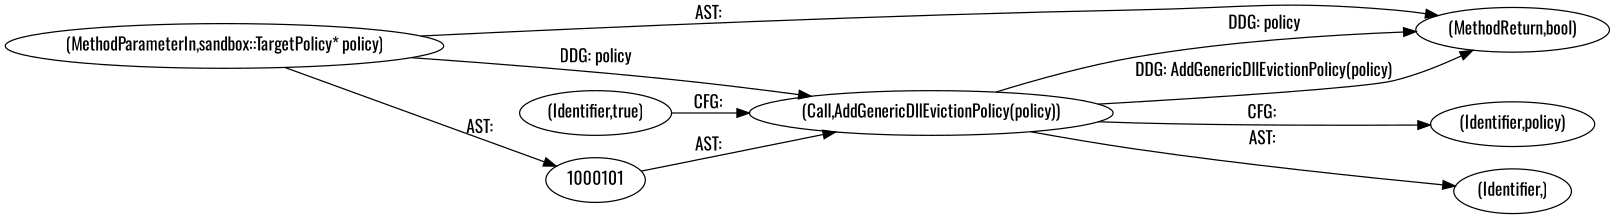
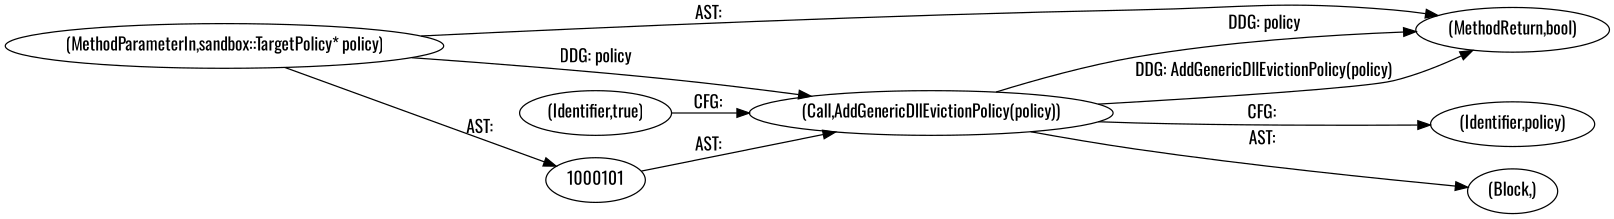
(1513, 191) -> (1513, 191)
